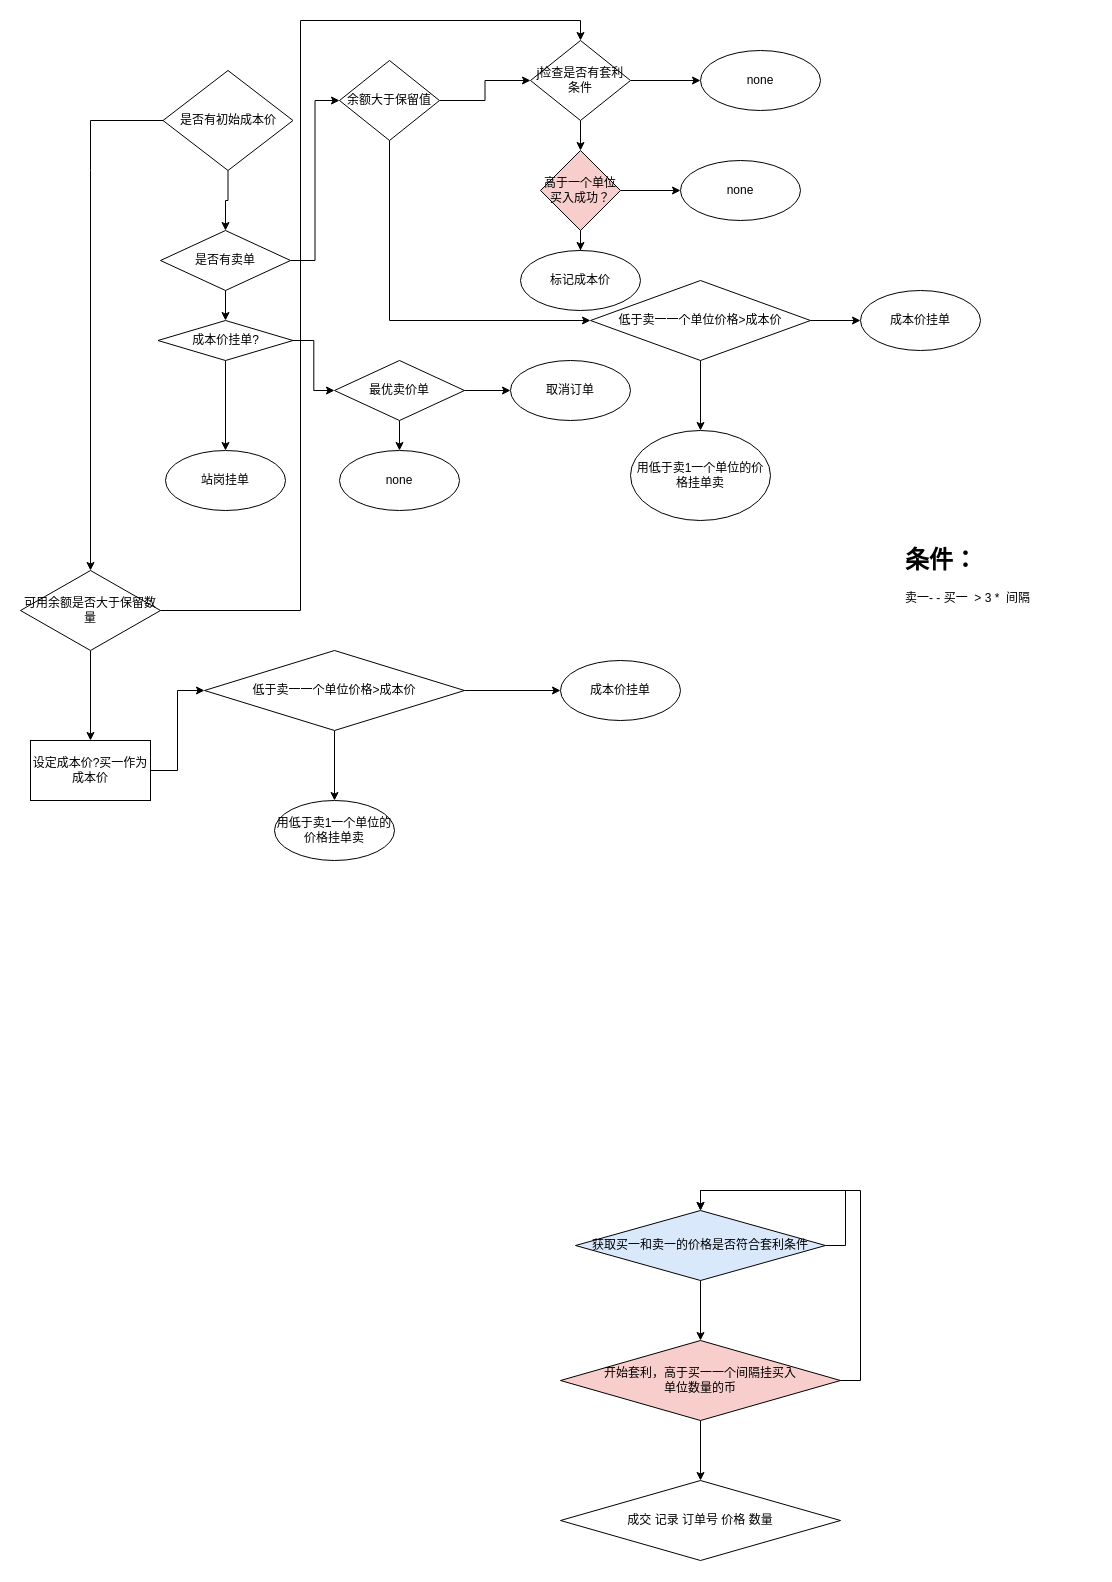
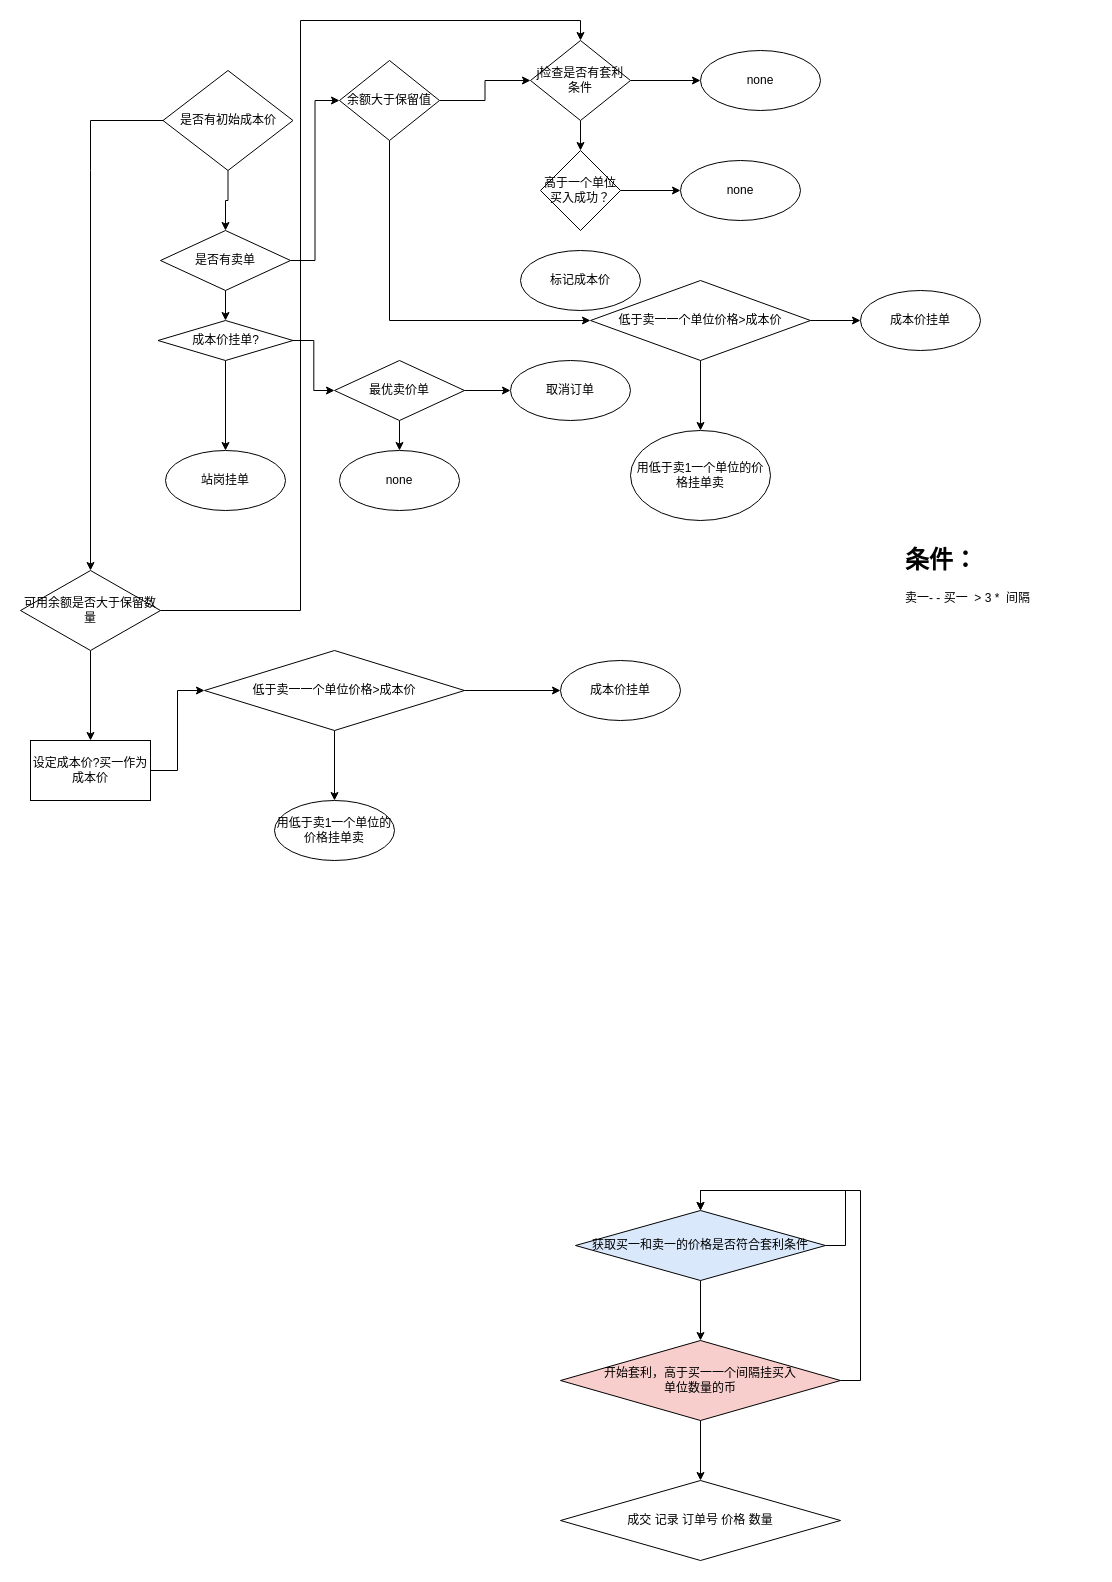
(581, 191) -> (581, 191)
(581, 245) -> none
